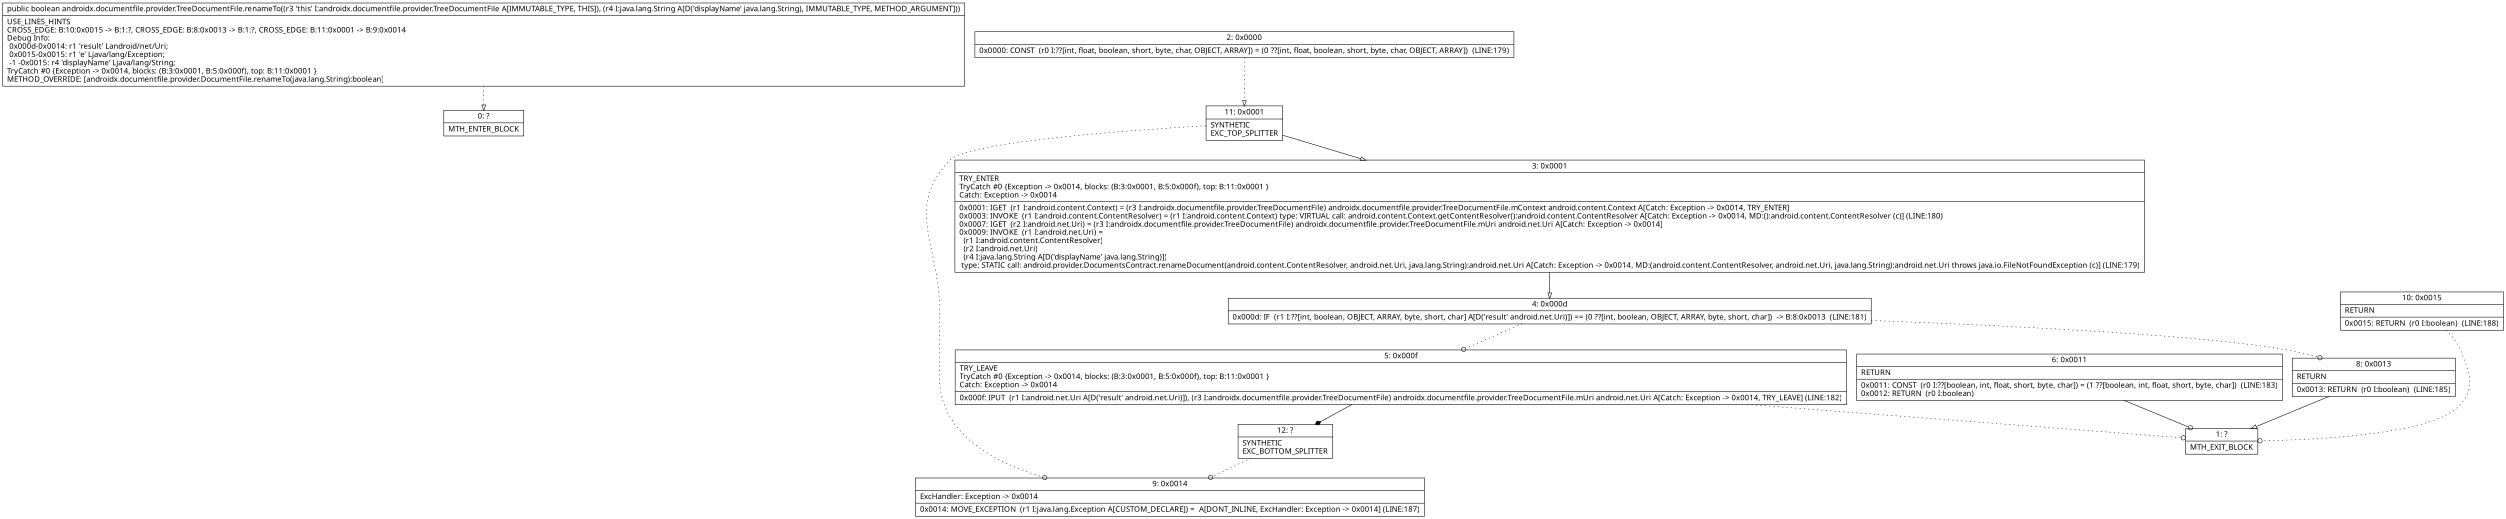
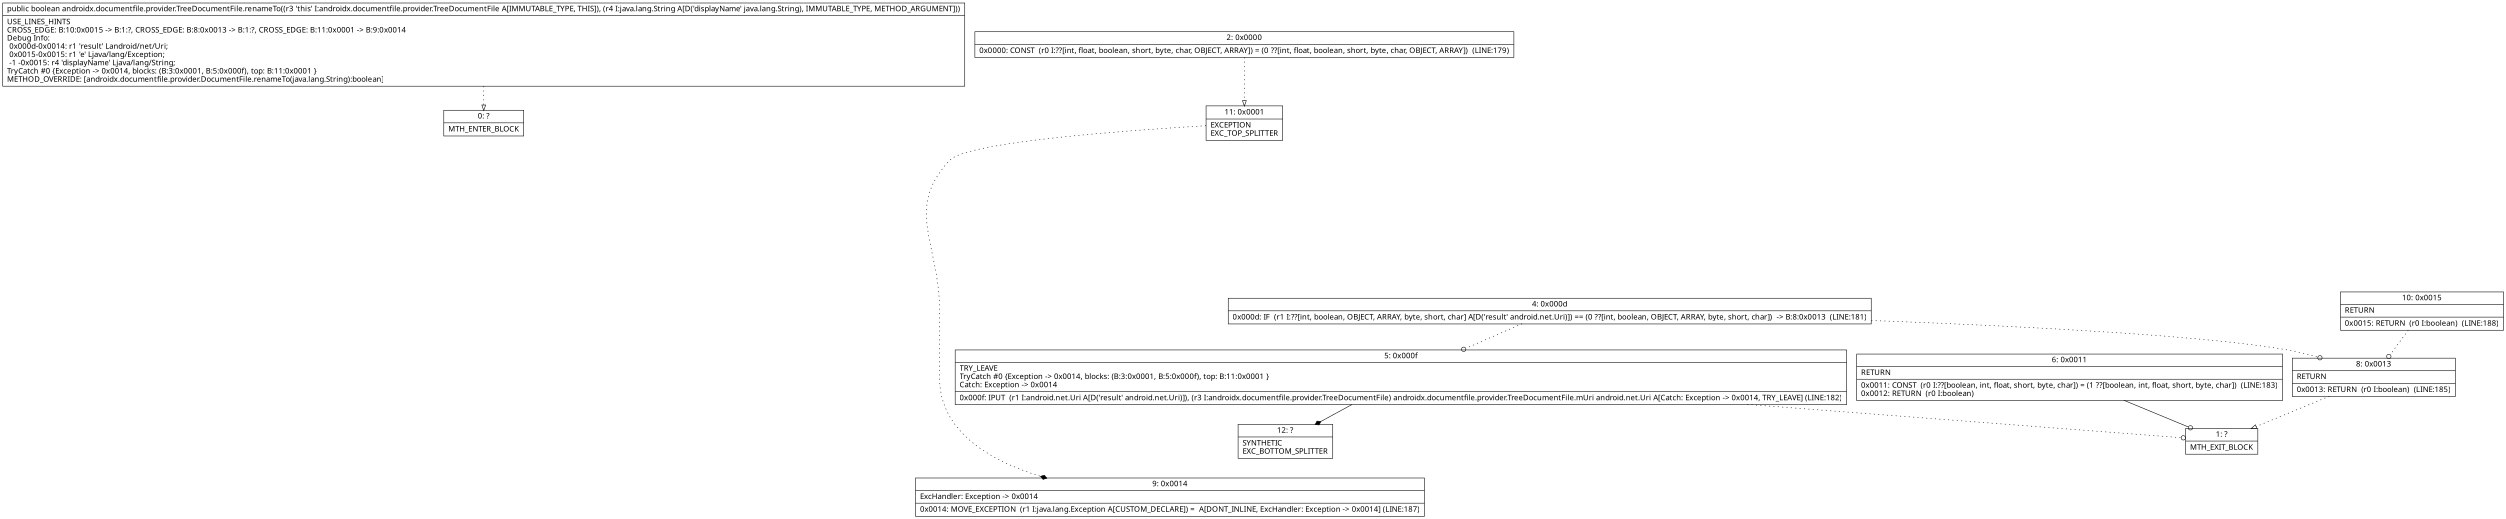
(1230, 125) -> (1231, 125)
(926, 212) -> (926, 212)
(1550, 216) -> none
(2293, 411) -> (2293, 411)
(2405, 428) -> (2399, 342)
(1232, 467) -> none
